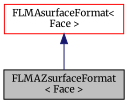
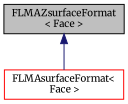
(64, 57) -> (64, 57)
